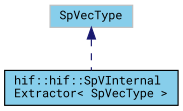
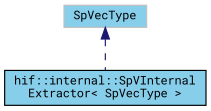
(91, 88) -> (105, 88)
